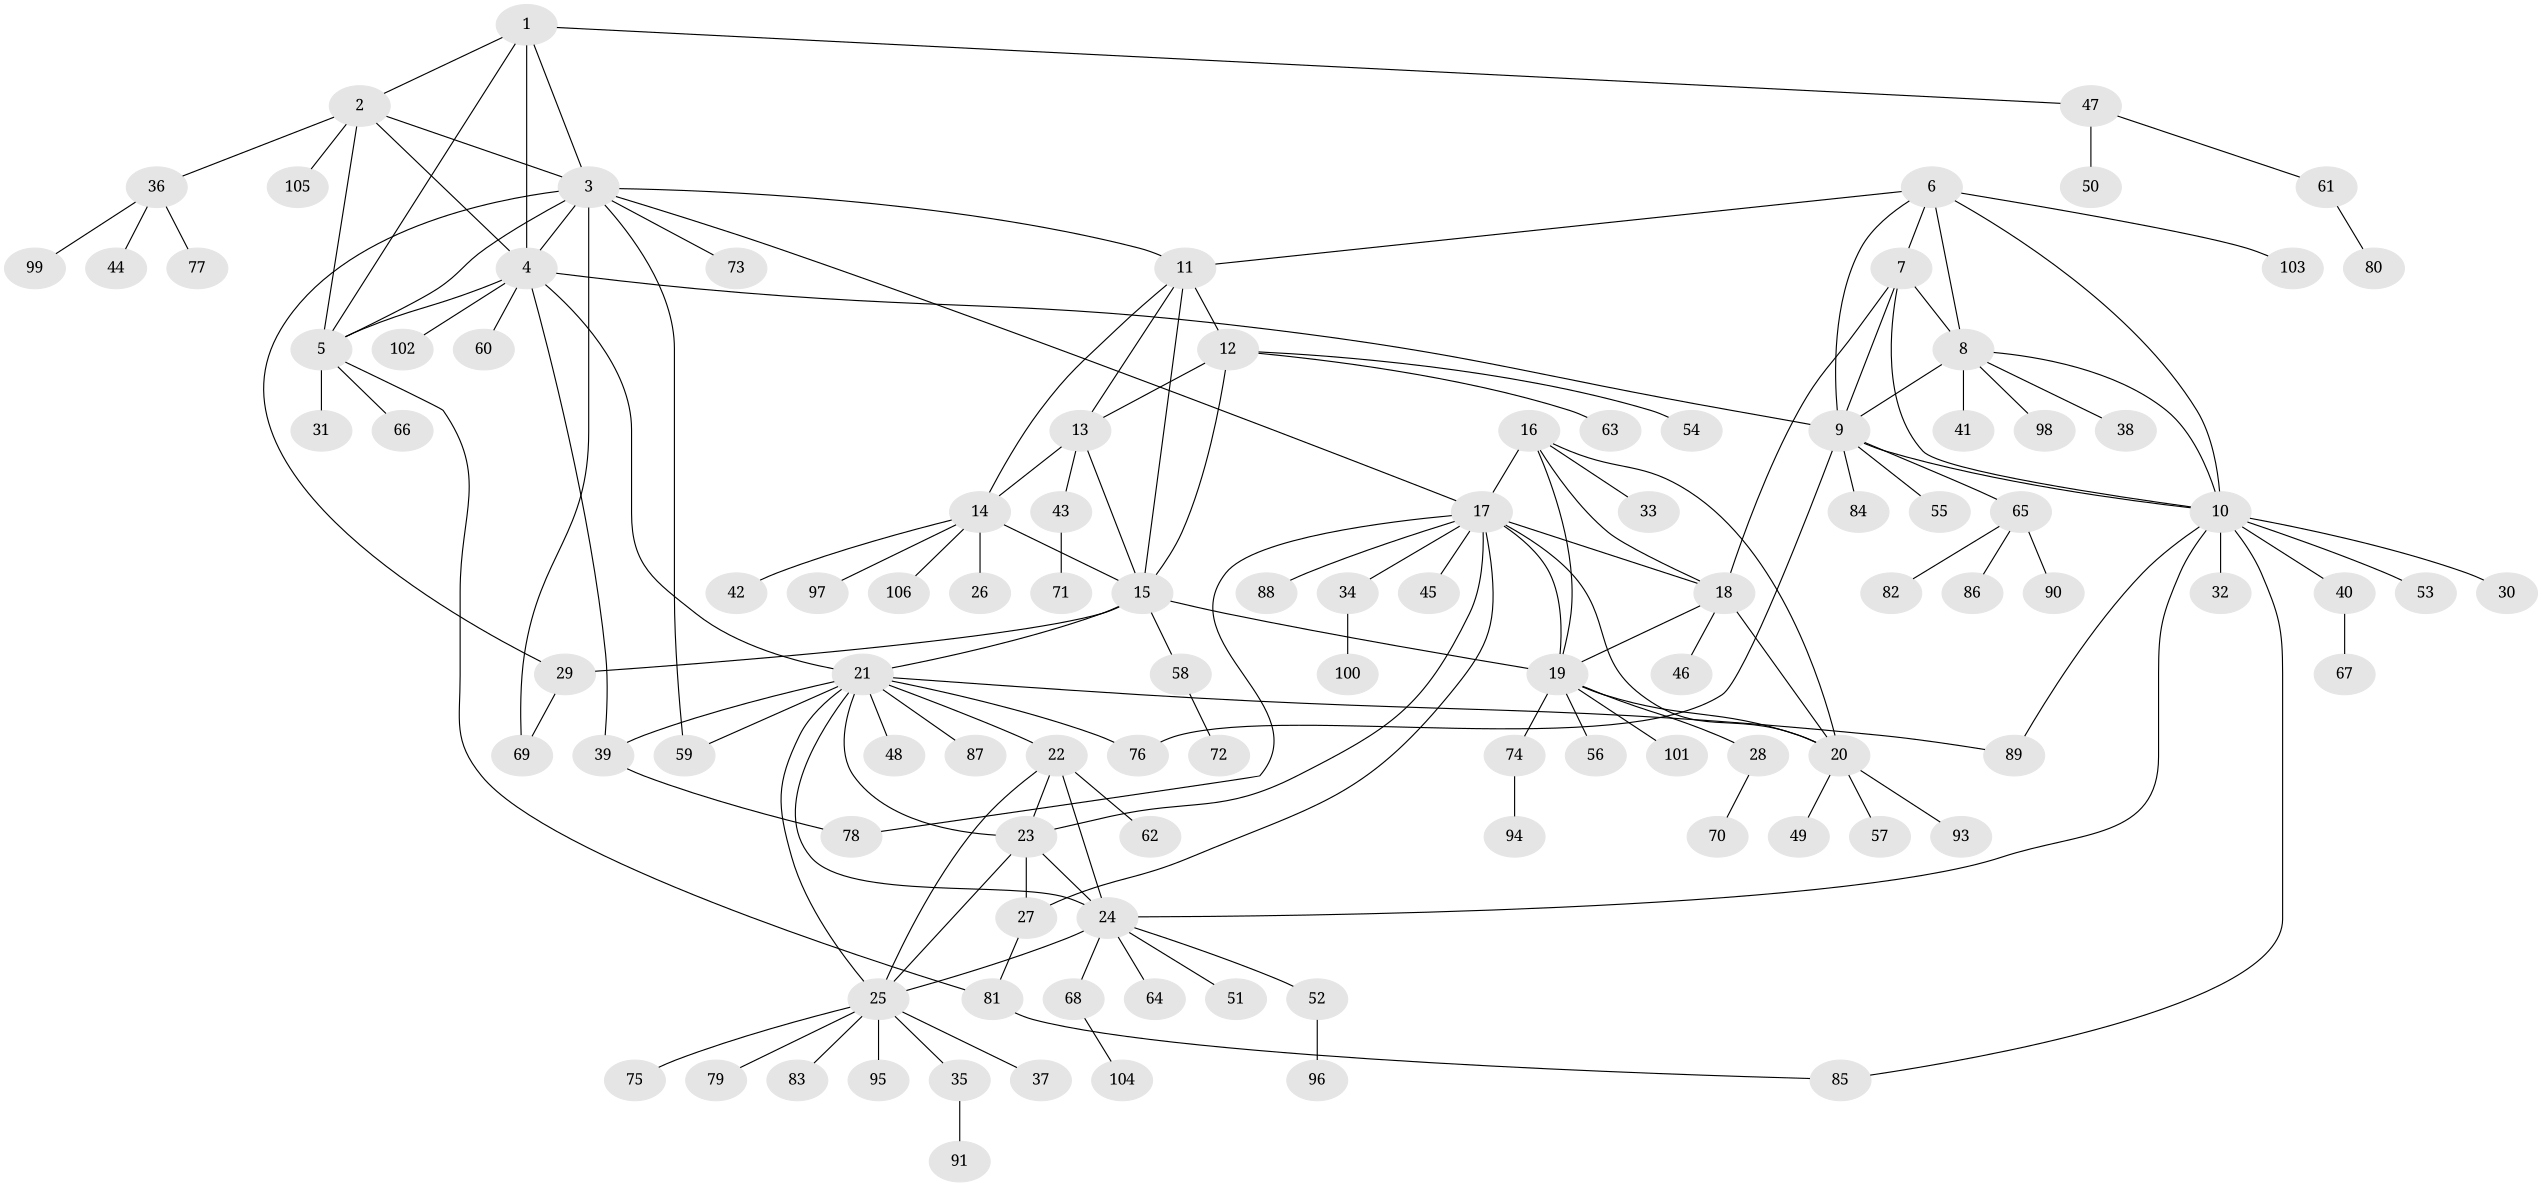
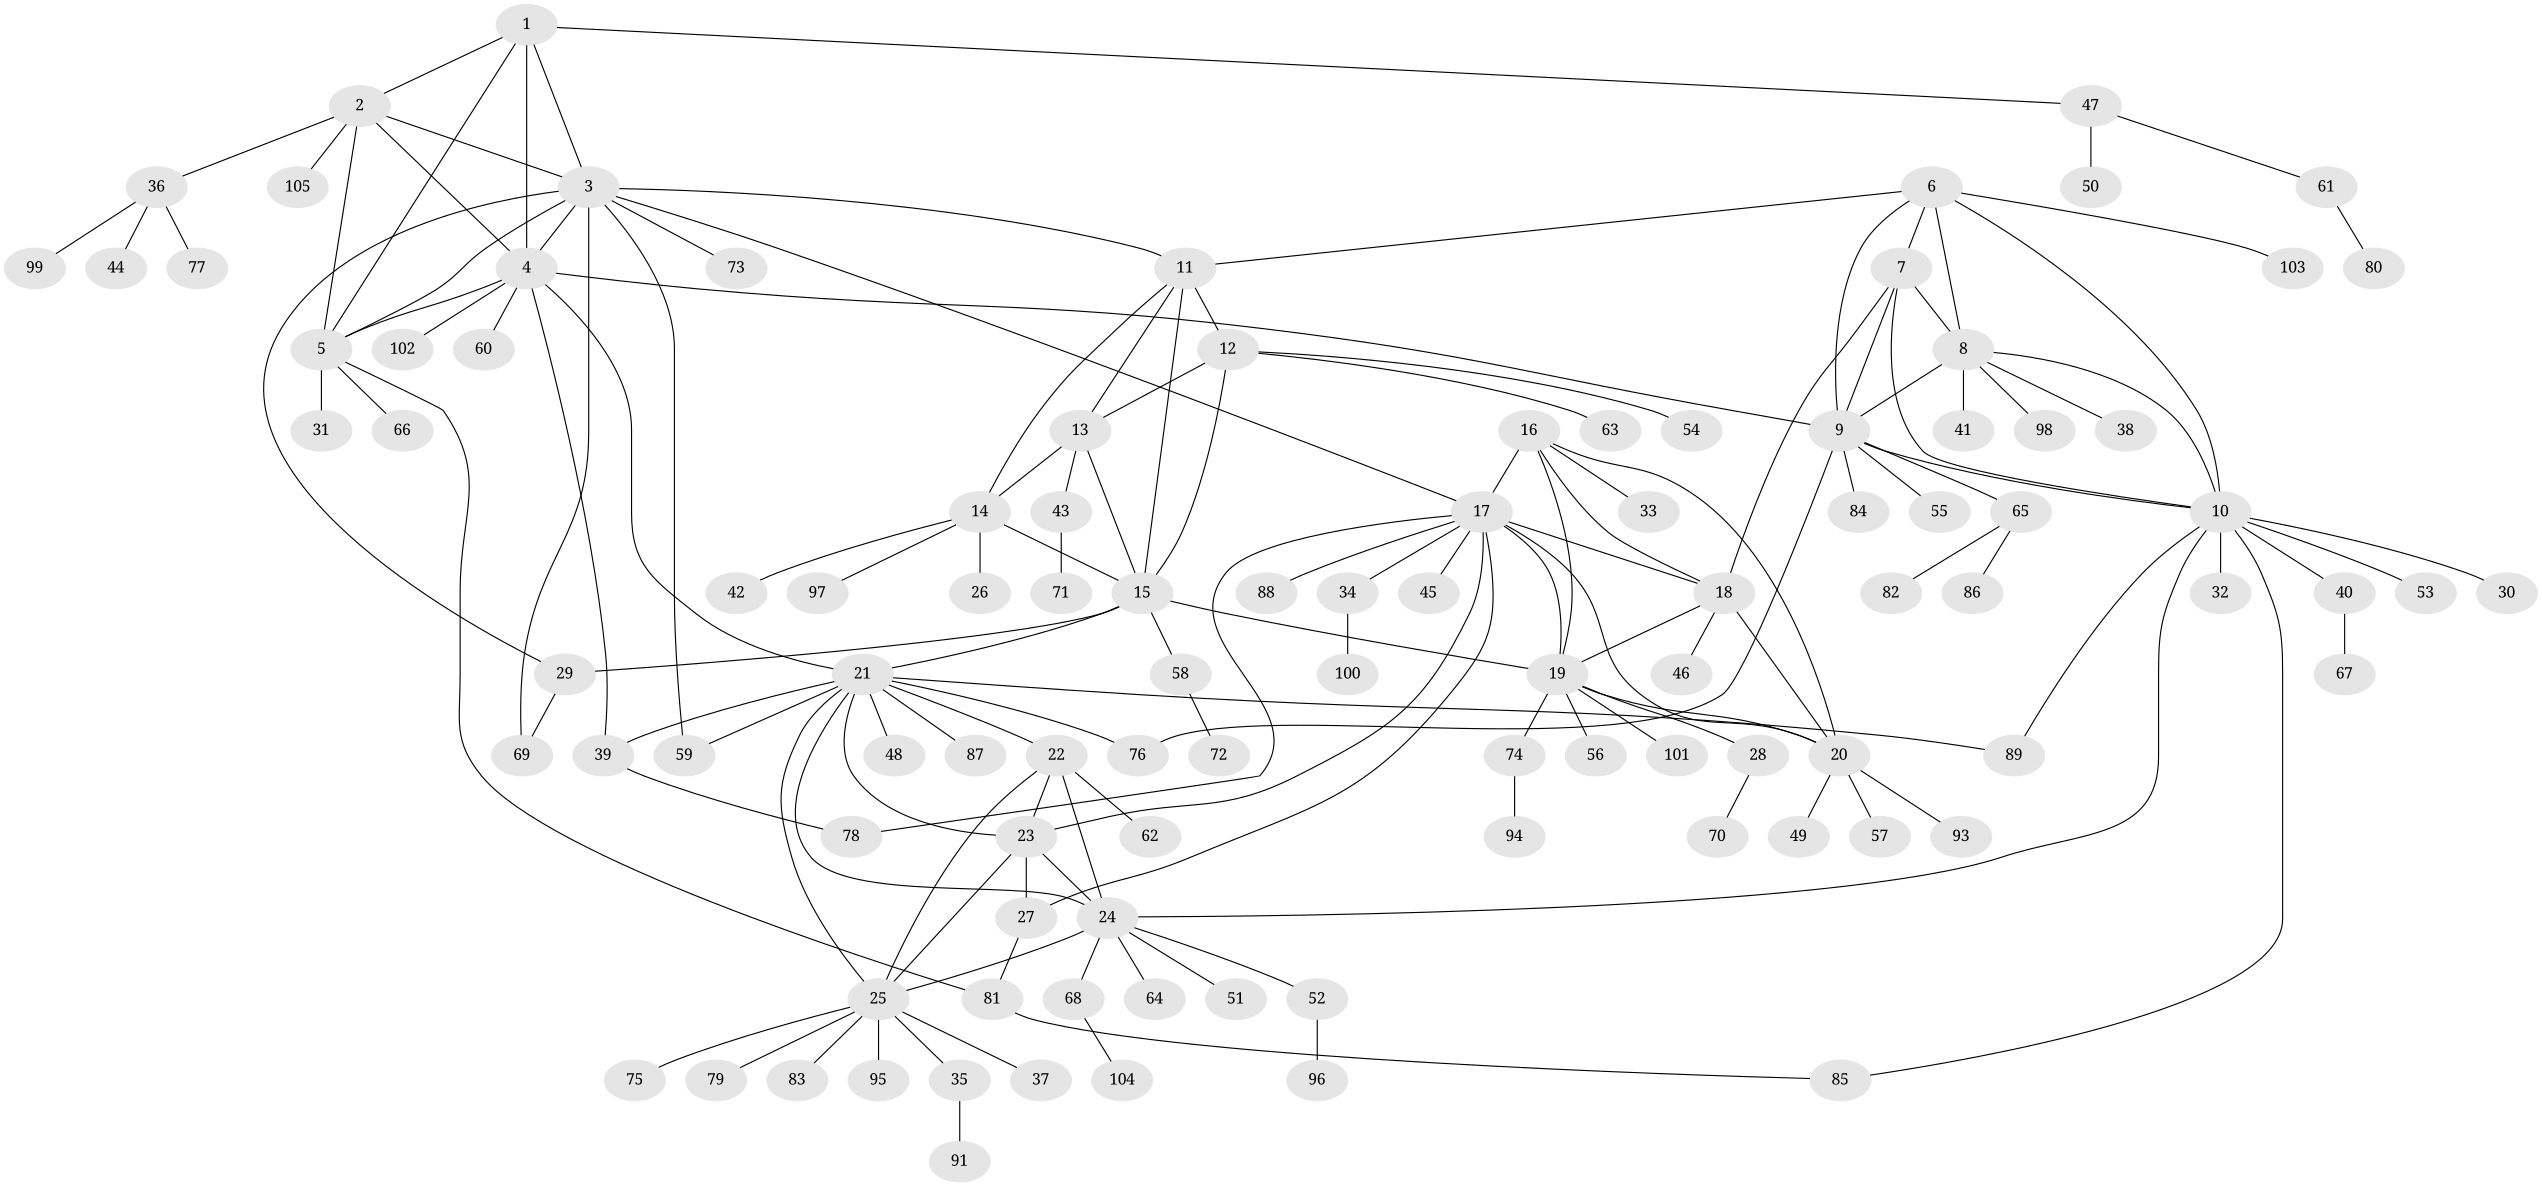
(899, 593) -> none
(2054, 593) -> none
